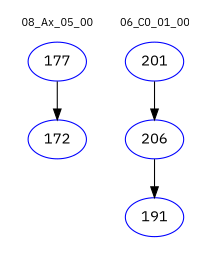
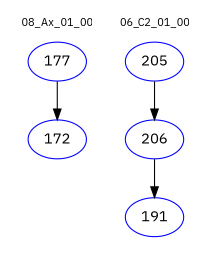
(58, 23) -> (58, 23)
(155, 23) -> (155, 23)
(155, 62) -> (155, 62)
